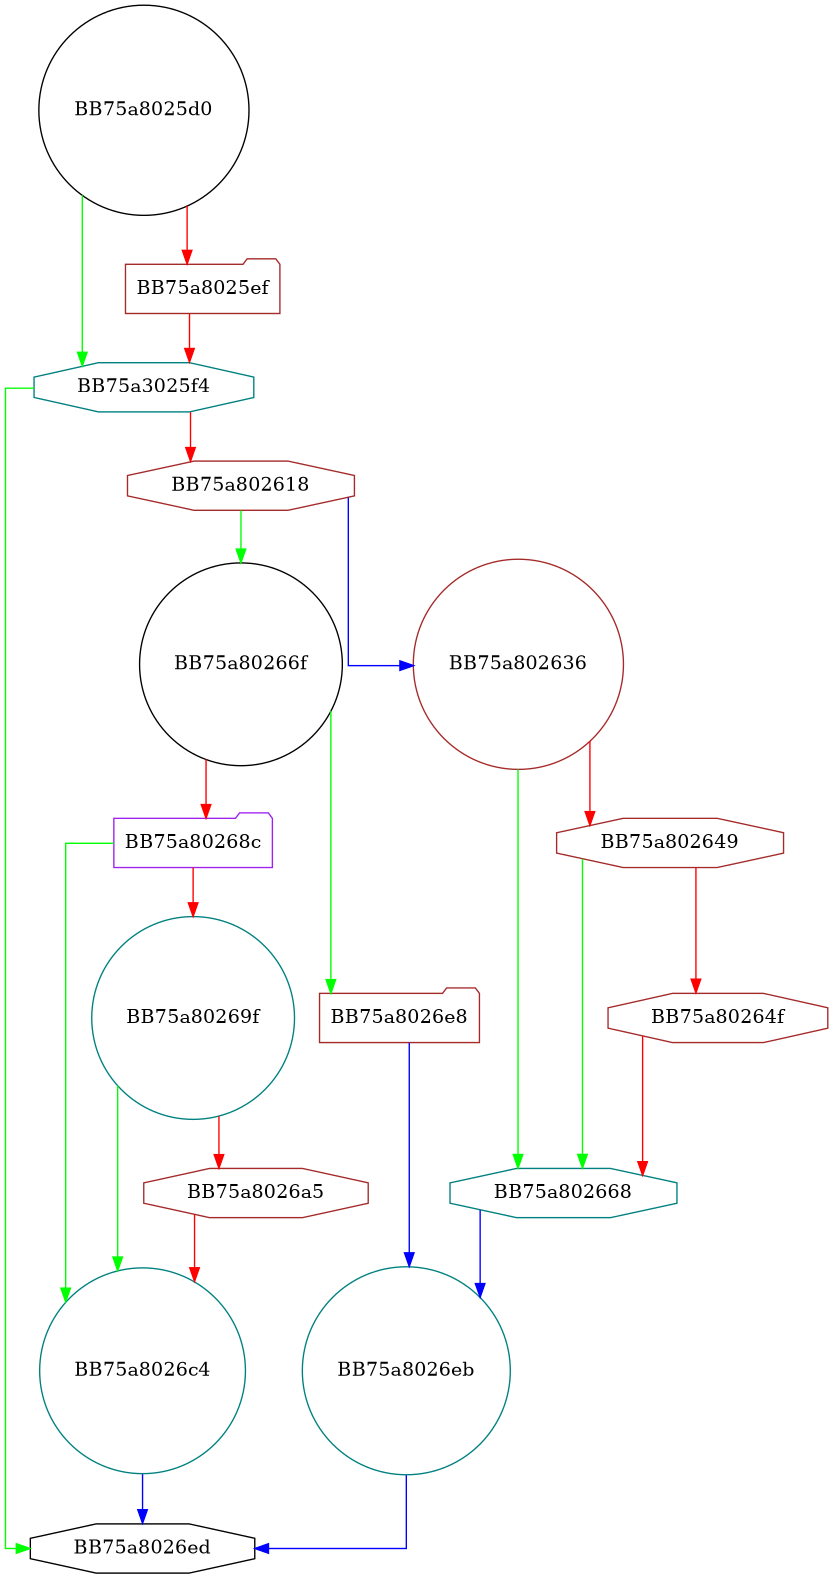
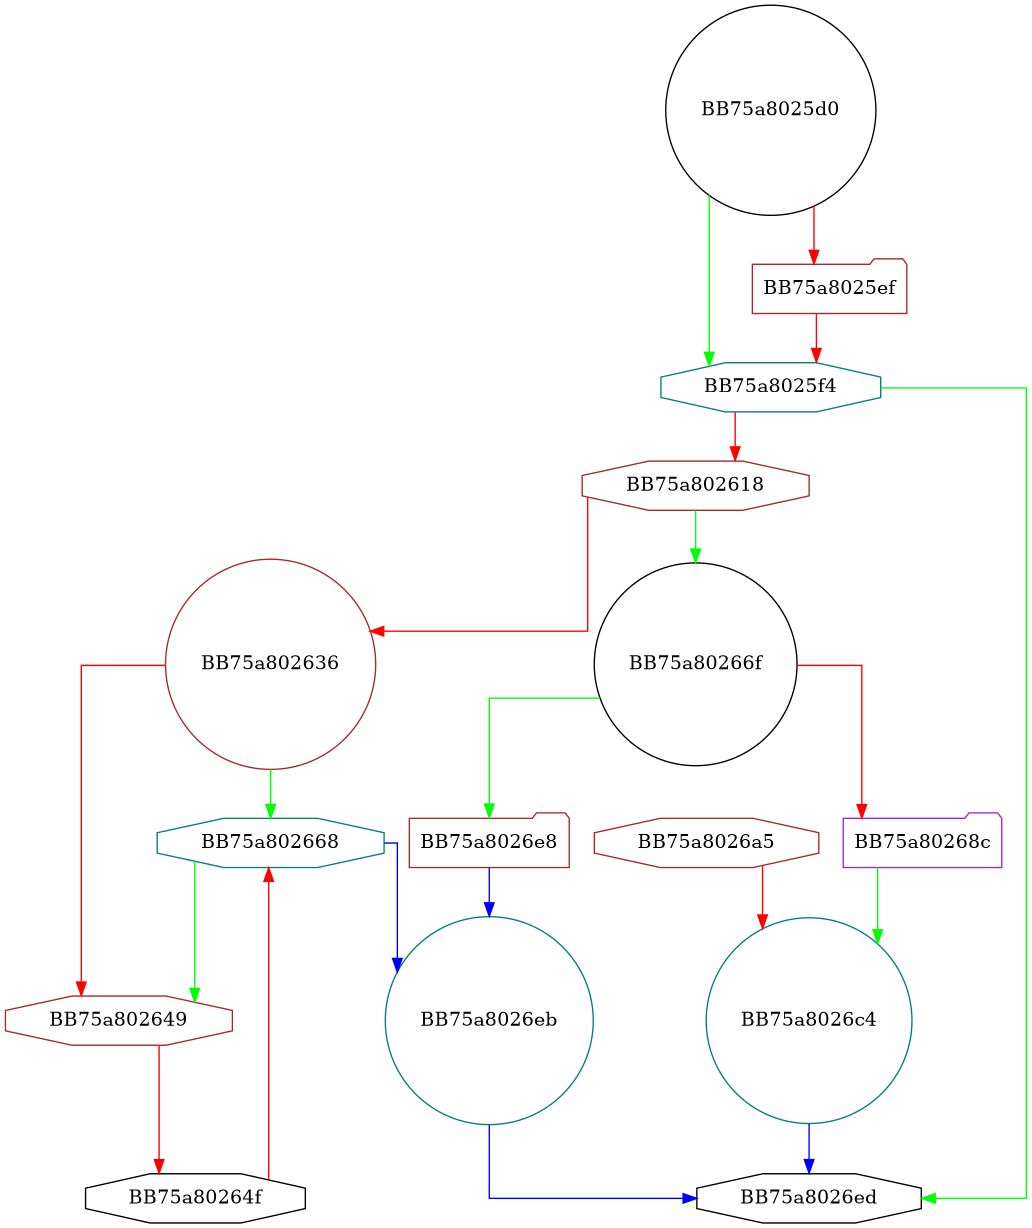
(144, 387) -> (771, 387)
(348, 607) -> (553, 631)
(582, 1007) -> (195, 925)
(193, 1018) -> none
(718, 1018) -> (195, 1198)
